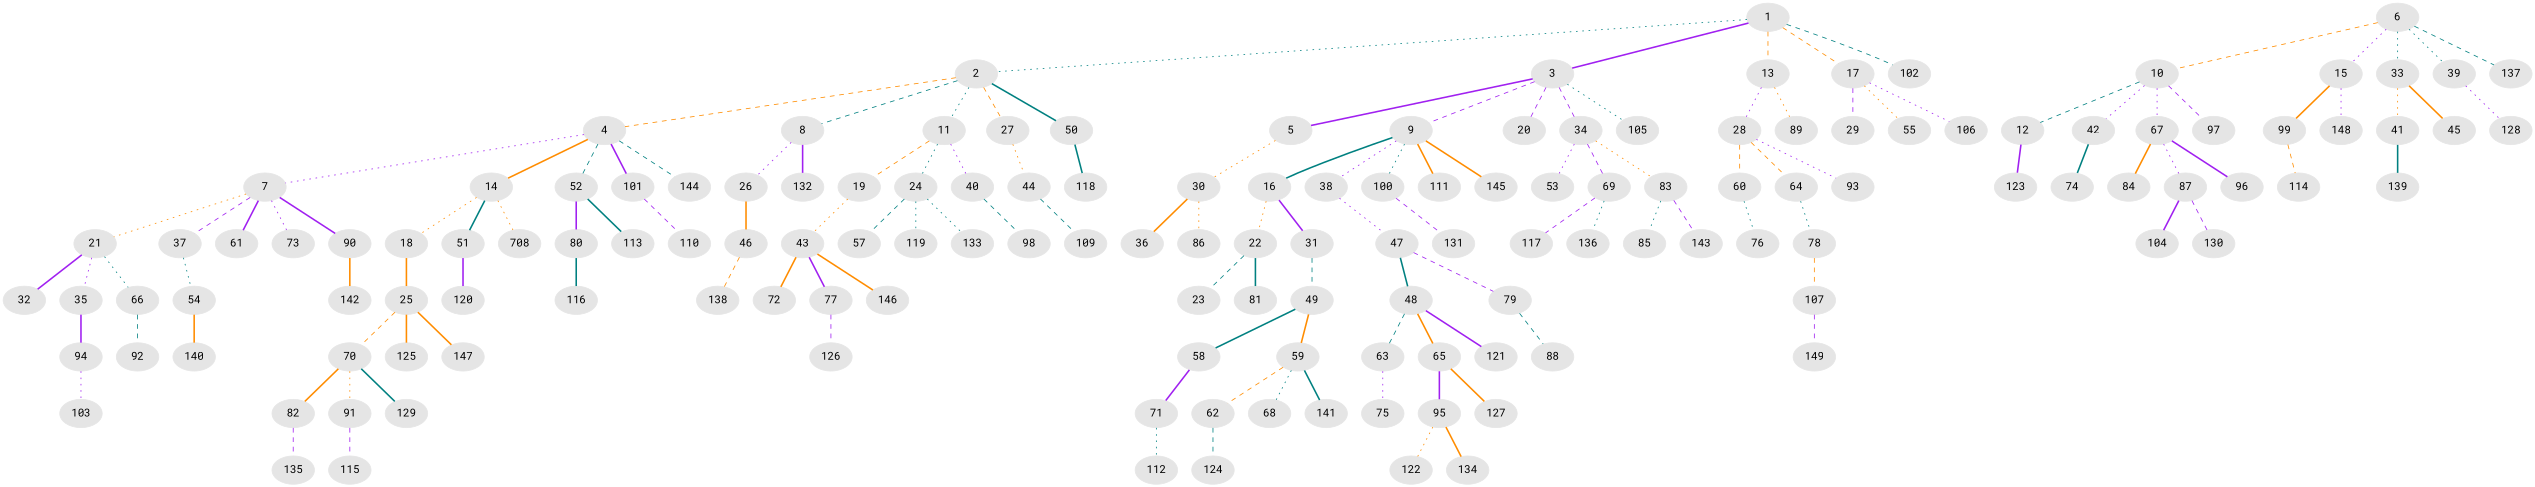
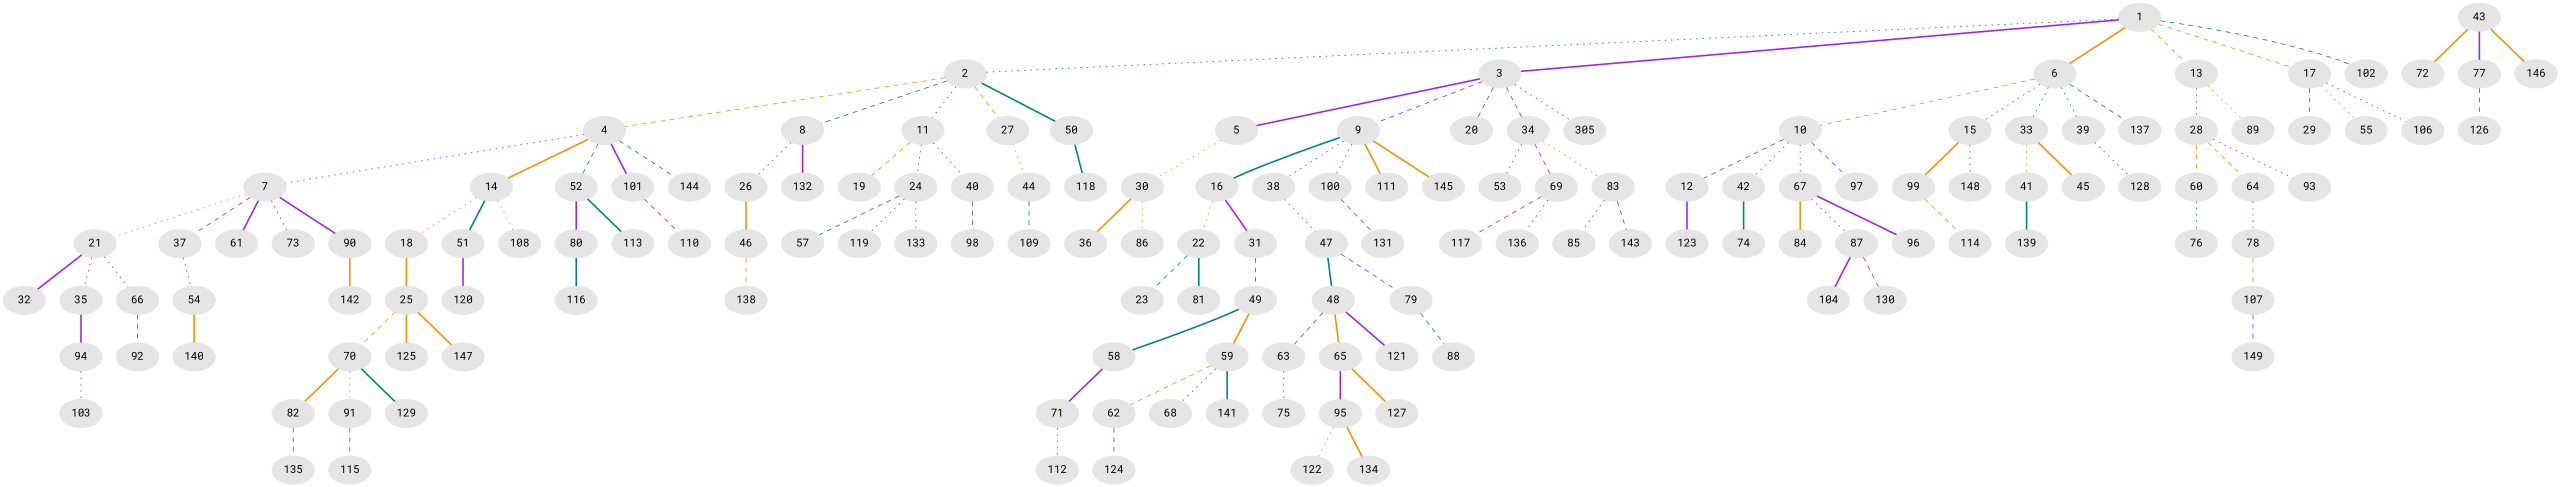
none -> (2097, 46)
(1637, 130) -> (1585, 130)
(831, 215) -> none
(520, 244) -> (520, 244)
